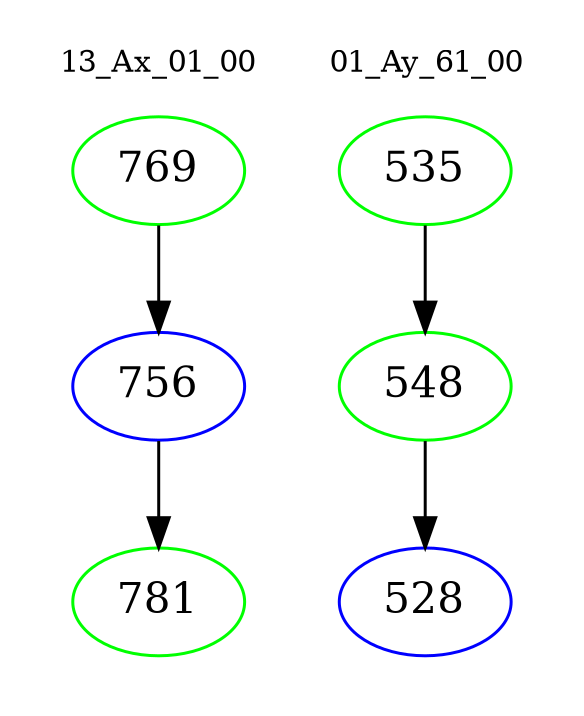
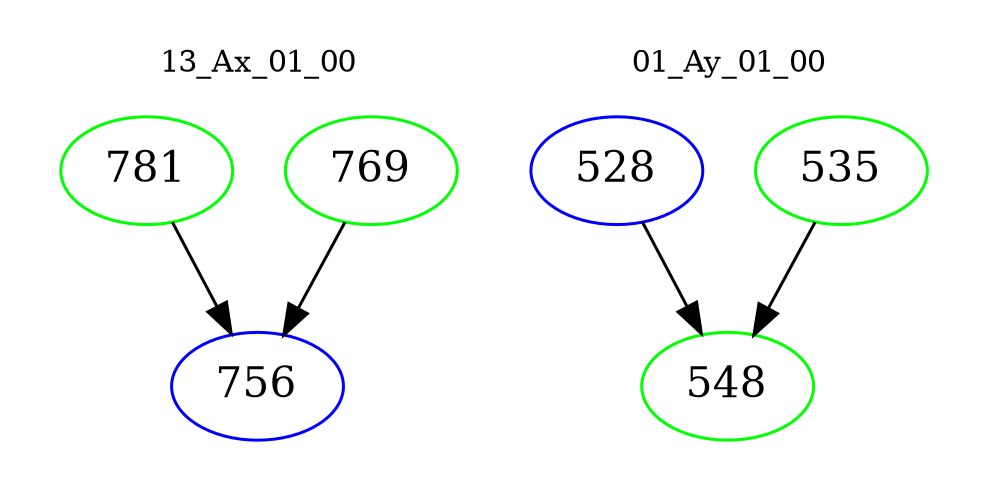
(427, 64) -> (729, 64)
(159, 479) -> (195, 264)
(425, 479) -> (665, 264)
